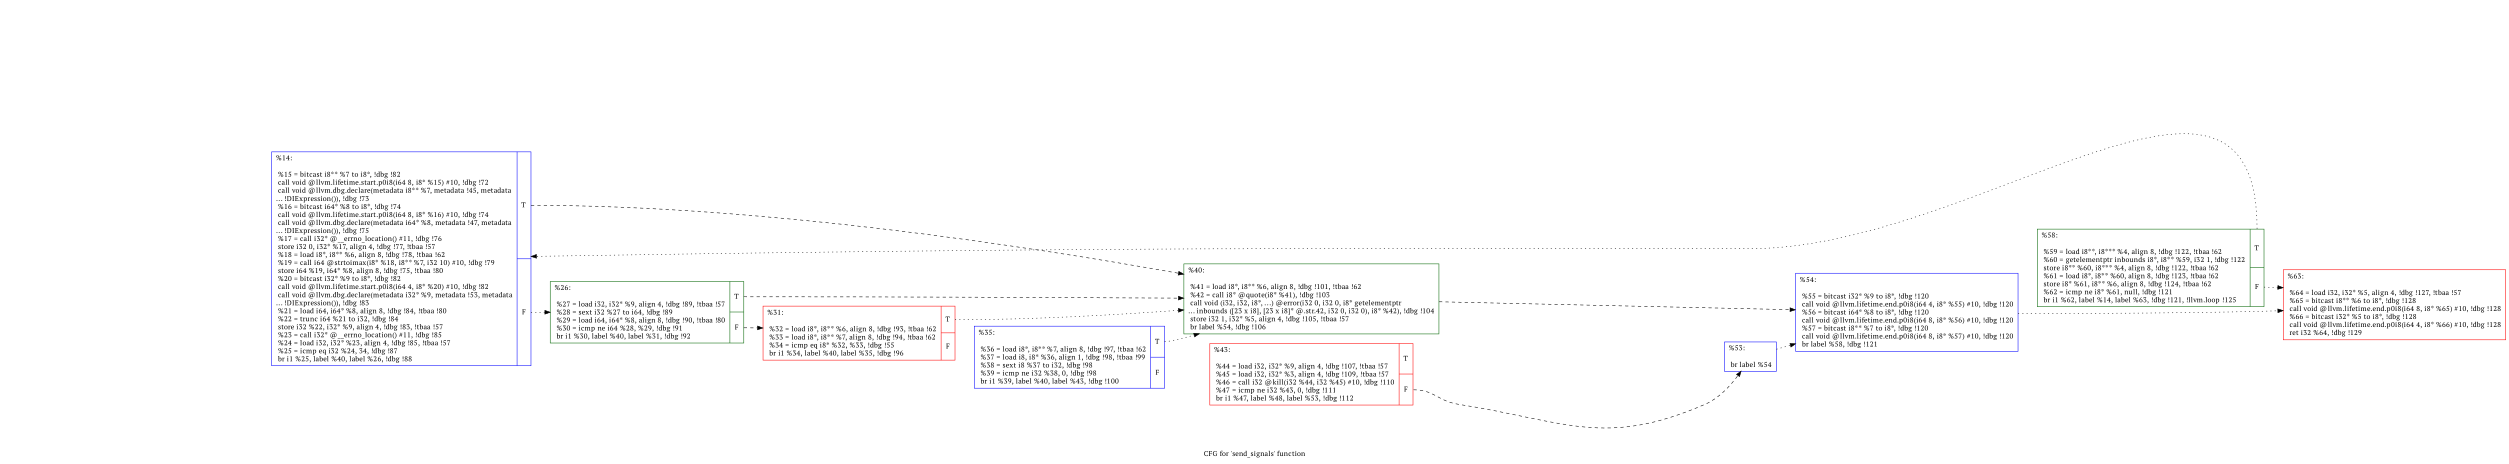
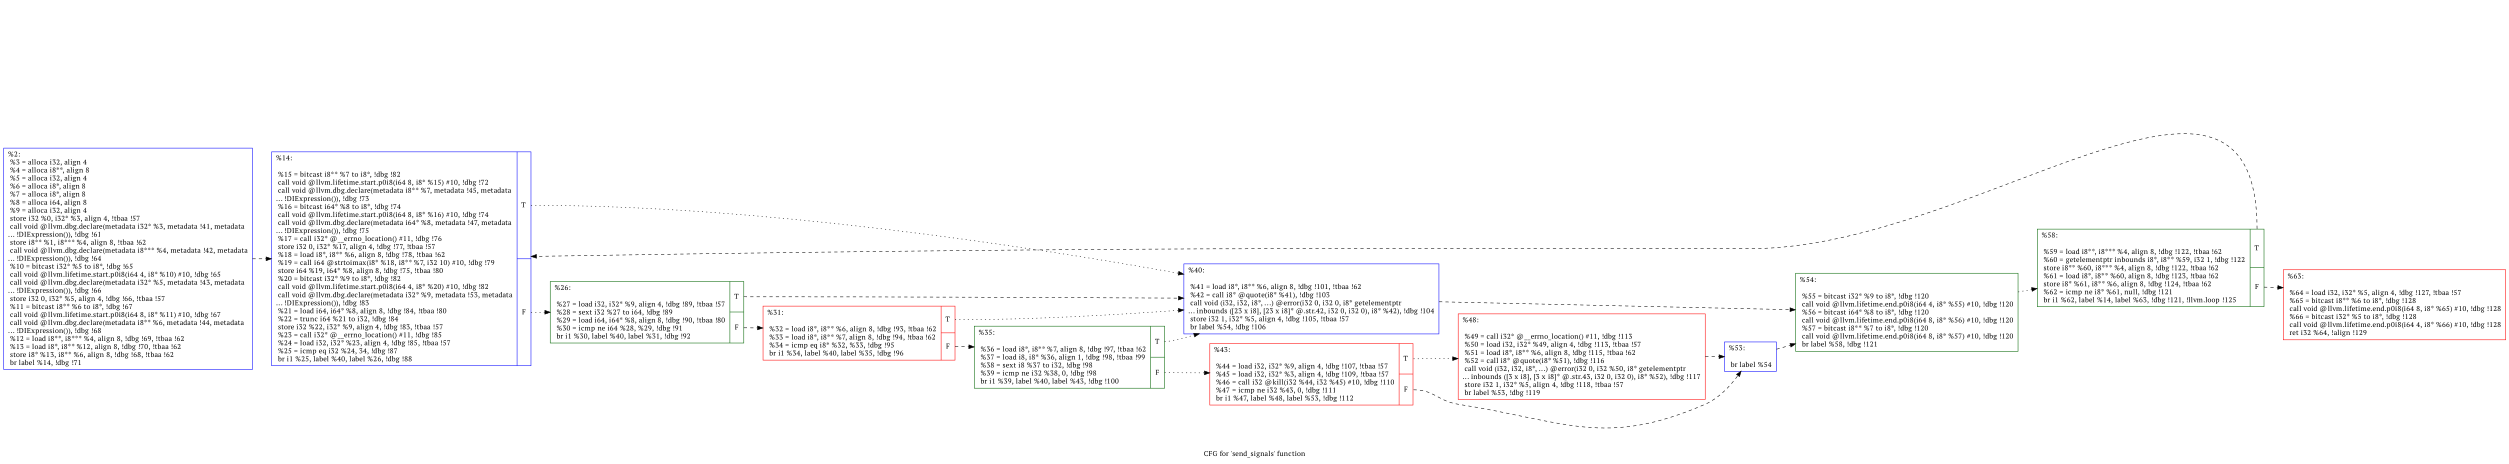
(856, 226) -> (856, 226)
(1436, 249) -> (1436, 249)
none -> (128, 259)
(2271, 287) -> (2271, 287)
(1311, 299) -> (1311, 299)
(1907, 312) -> (1907, 312)
(2148, 313) -> (2025, 291)
(2325, 333) -> (2327, 333)
(831, 345) -> (831, 345)
none -> (962, 347)
(1783, 347) -> (1783, 347)
(1069, 357) -> (1069, 357)
none -> (1582, 357)
none -> (1184, 373)
